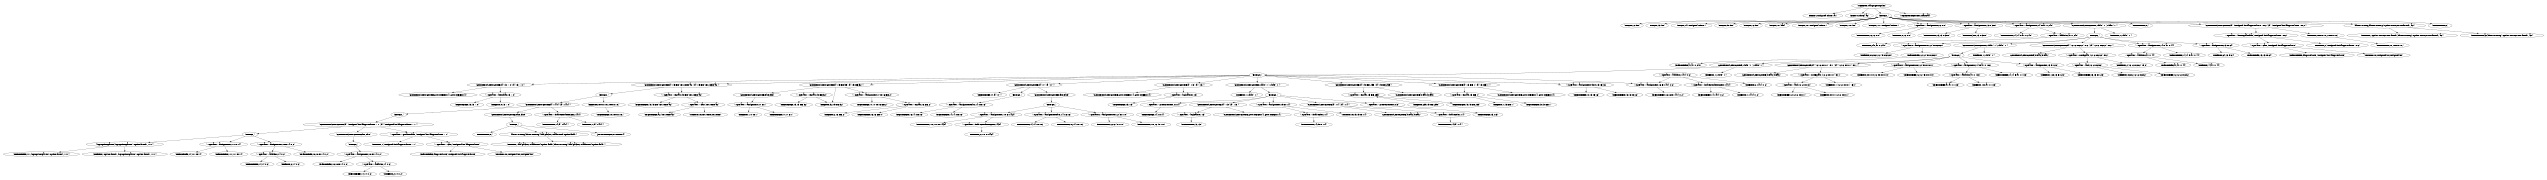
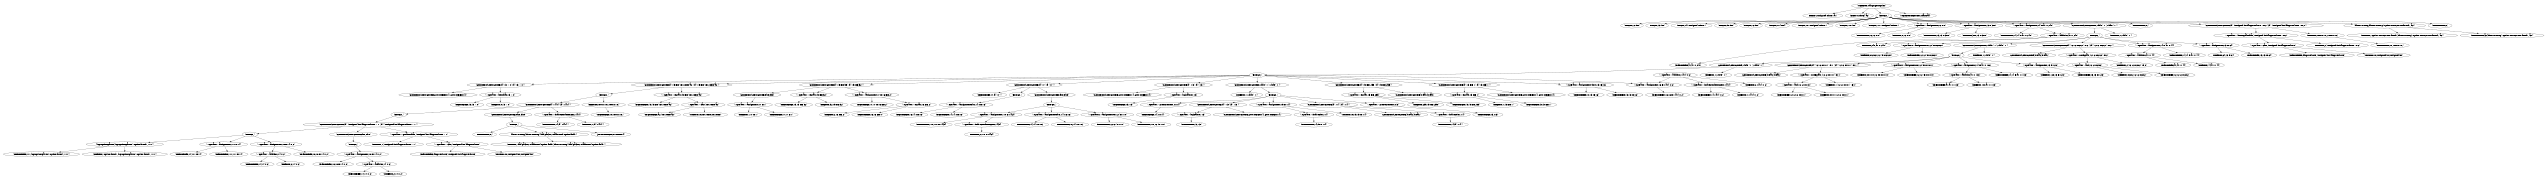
(1777, 26) -> (1777, 26)
(1805, 60) -> (1873, 42)
(834, 94) -> (824, 90)
(1396, 100) -> (1394, 100)
